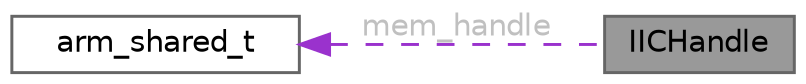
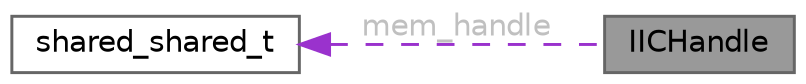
(156, 44) -> (156, 44)
